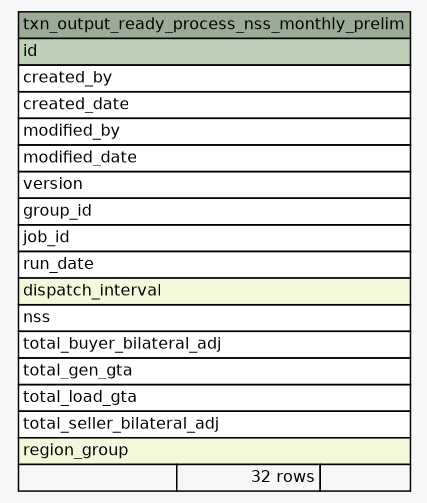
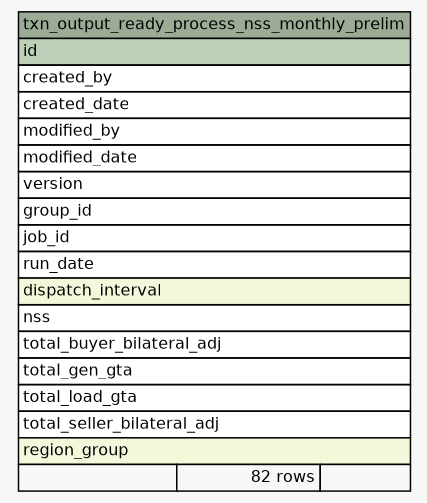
(283, 477) -> (283, 477)
